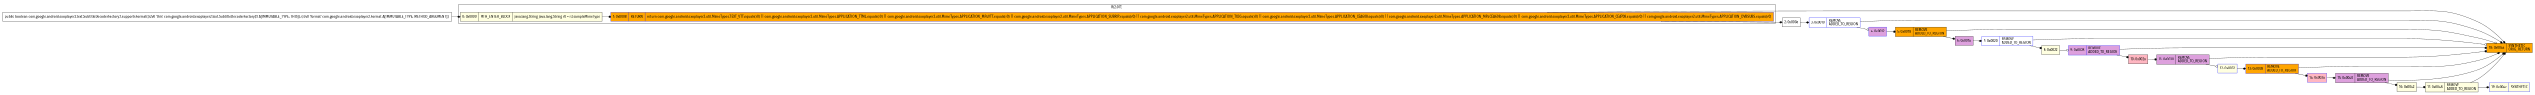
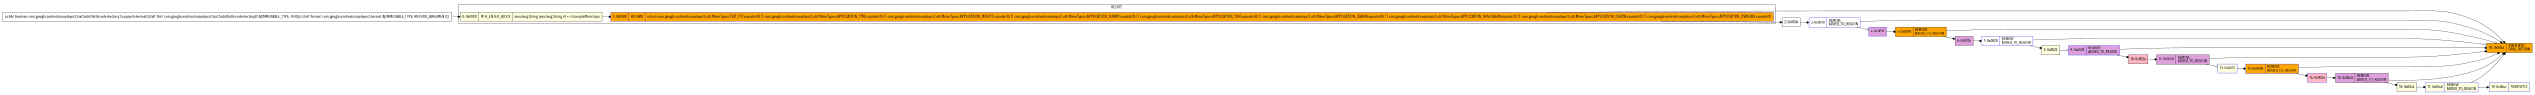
(2452, 87) -> (2452, 87)
